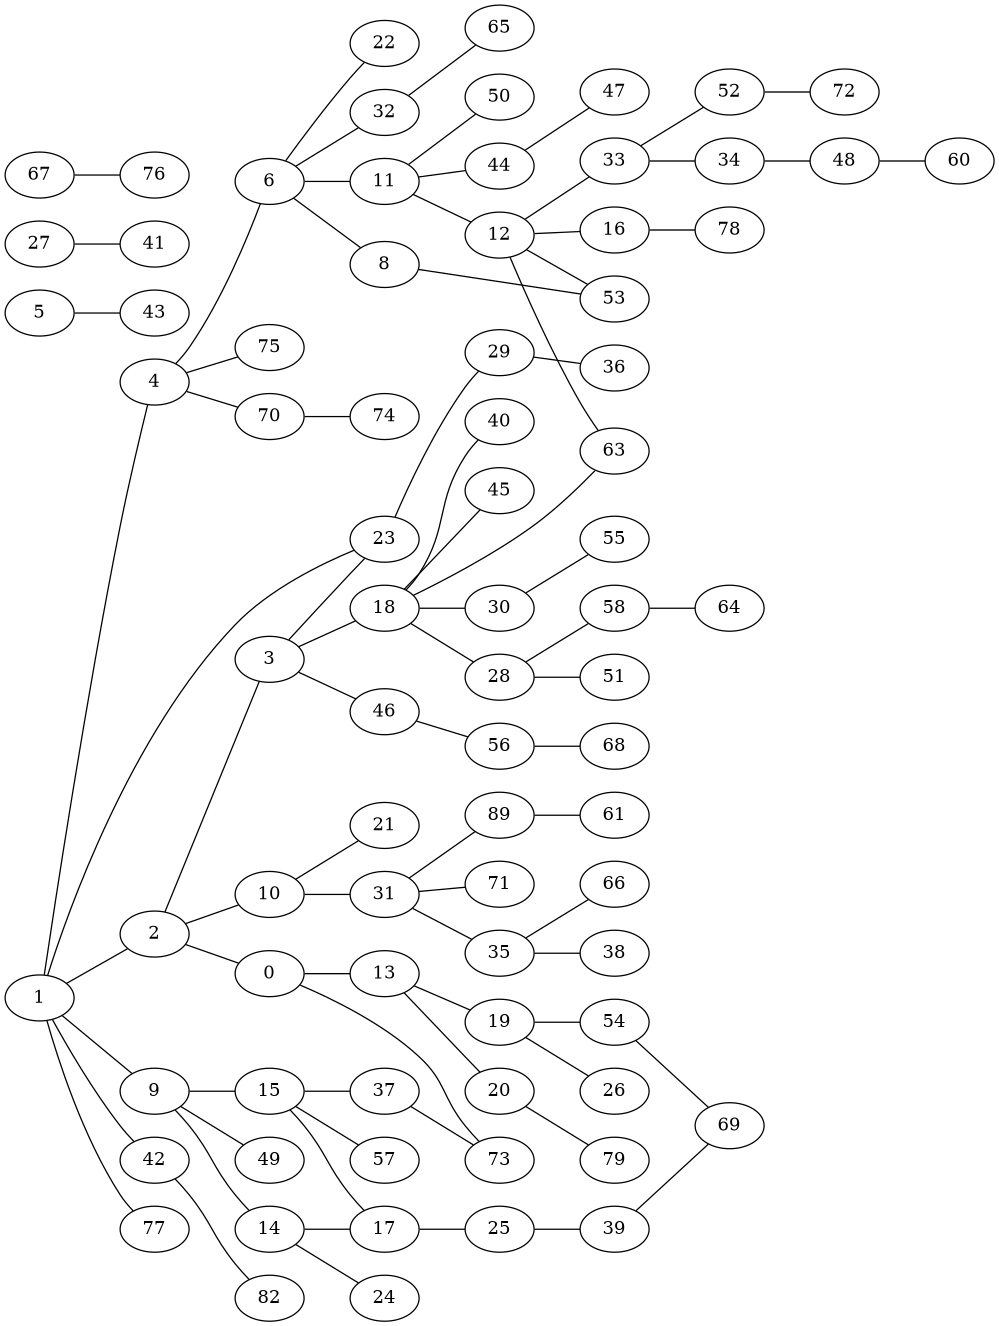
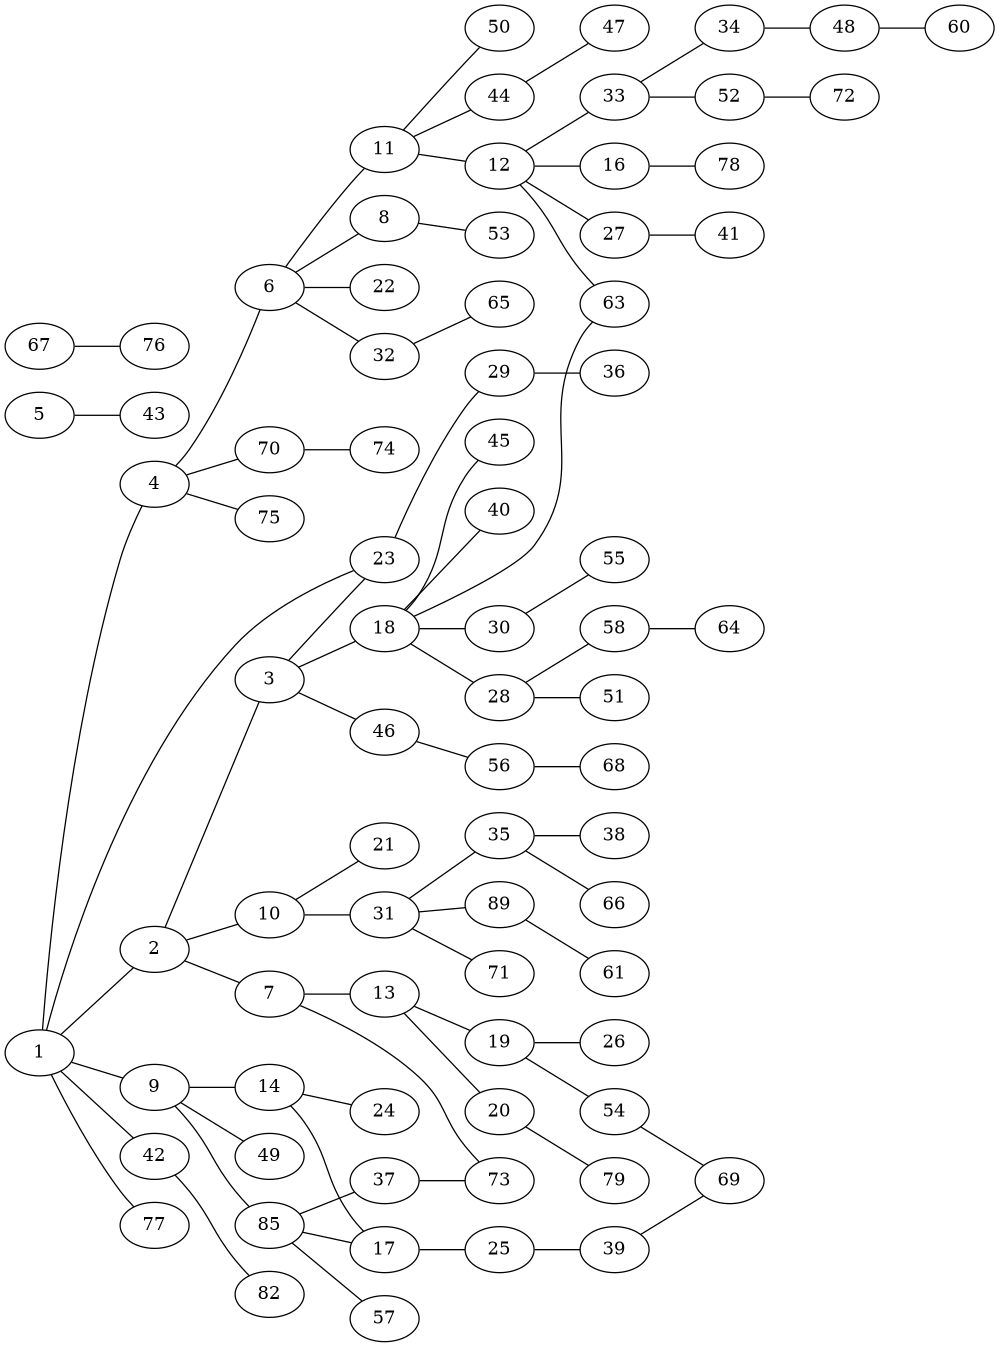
(557, 267) -> (557, 201)
(270, 974) -> (270, 994)
(270, 1091) -> (270, 1225)
